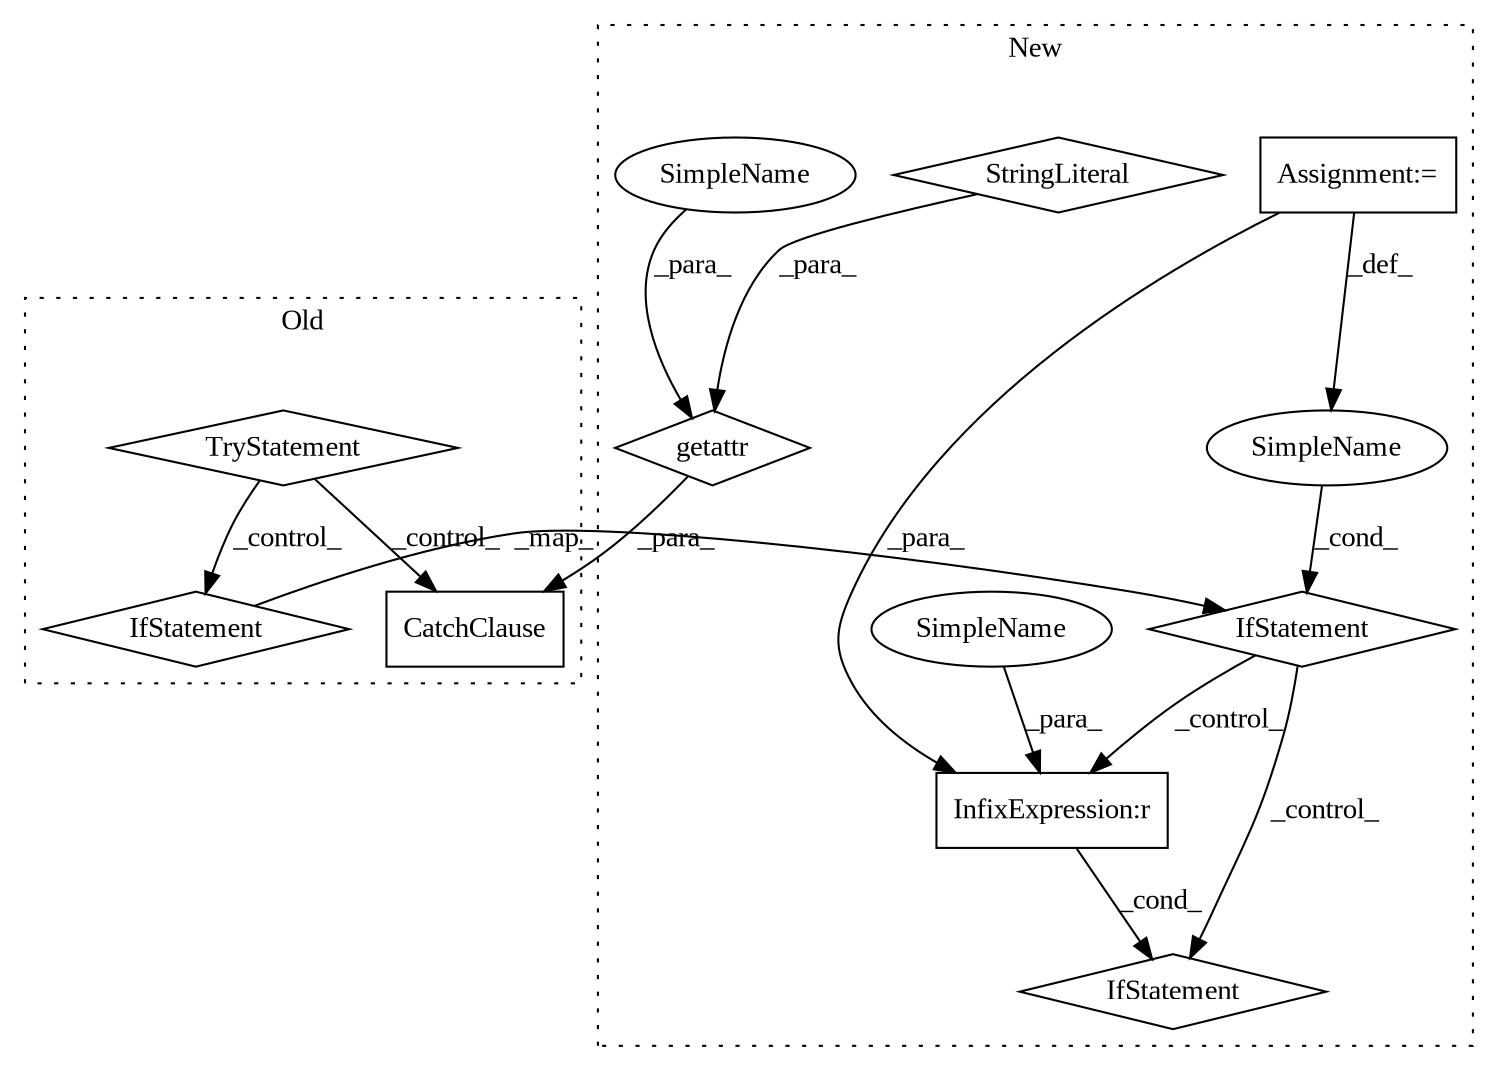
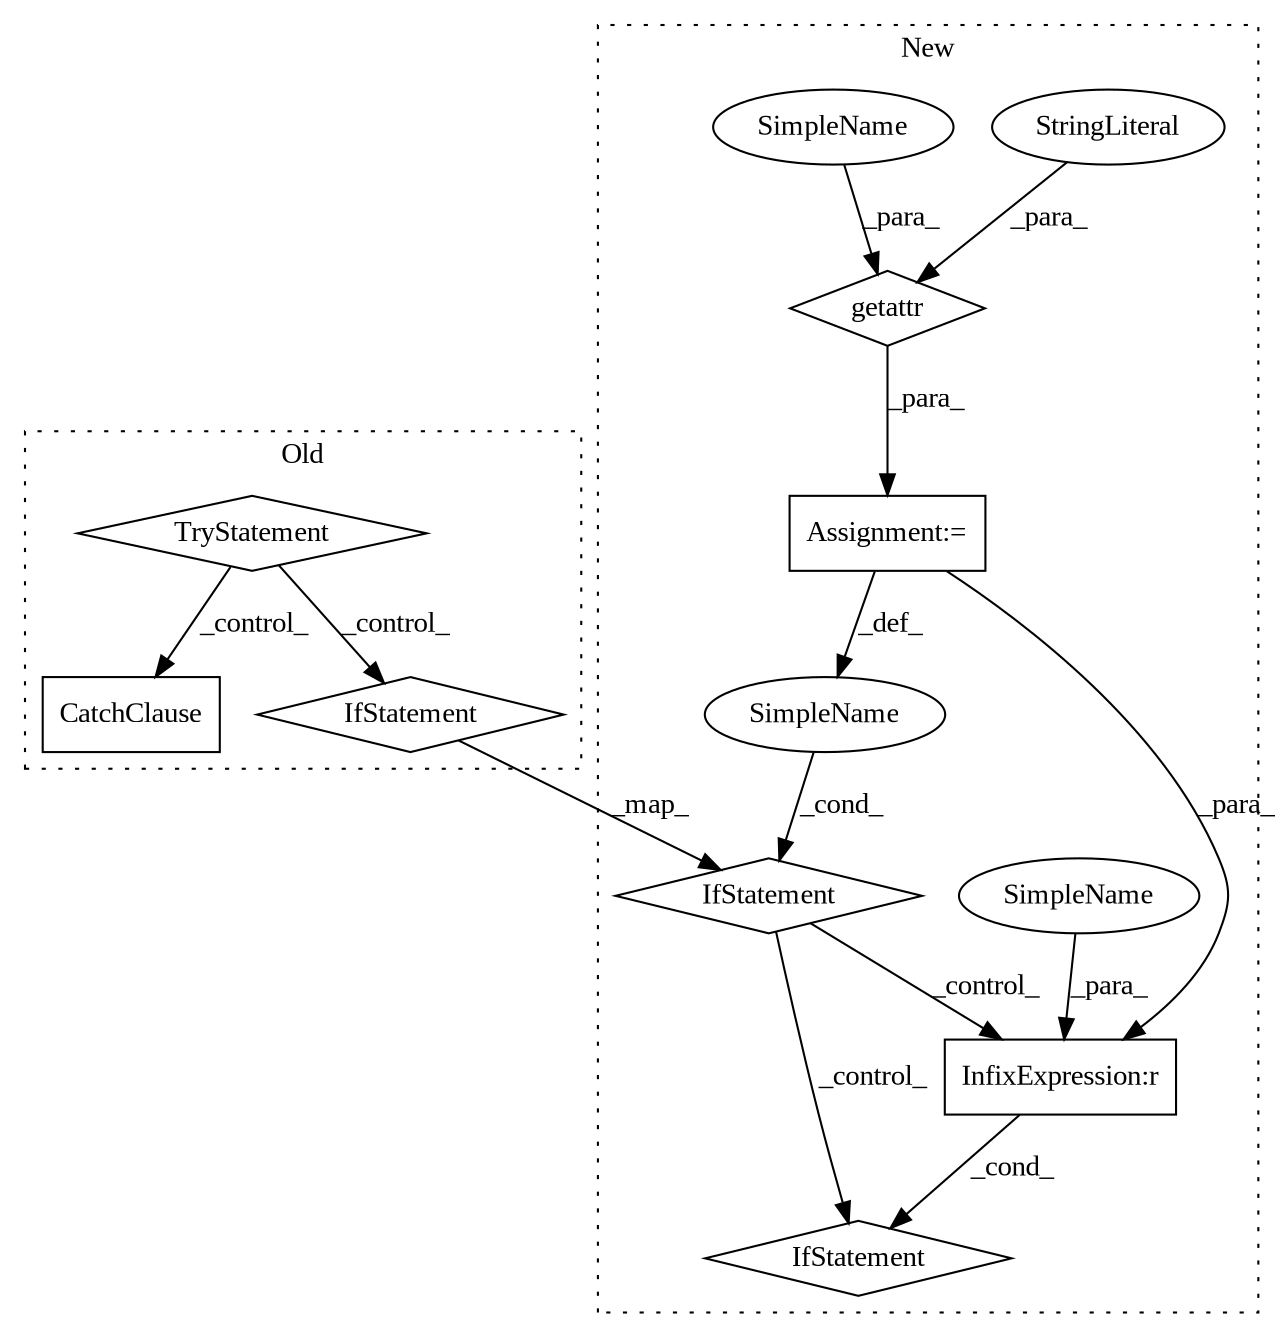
(1058, 175) -> (1108, 127)
(644, 519) -> (888, 410)
